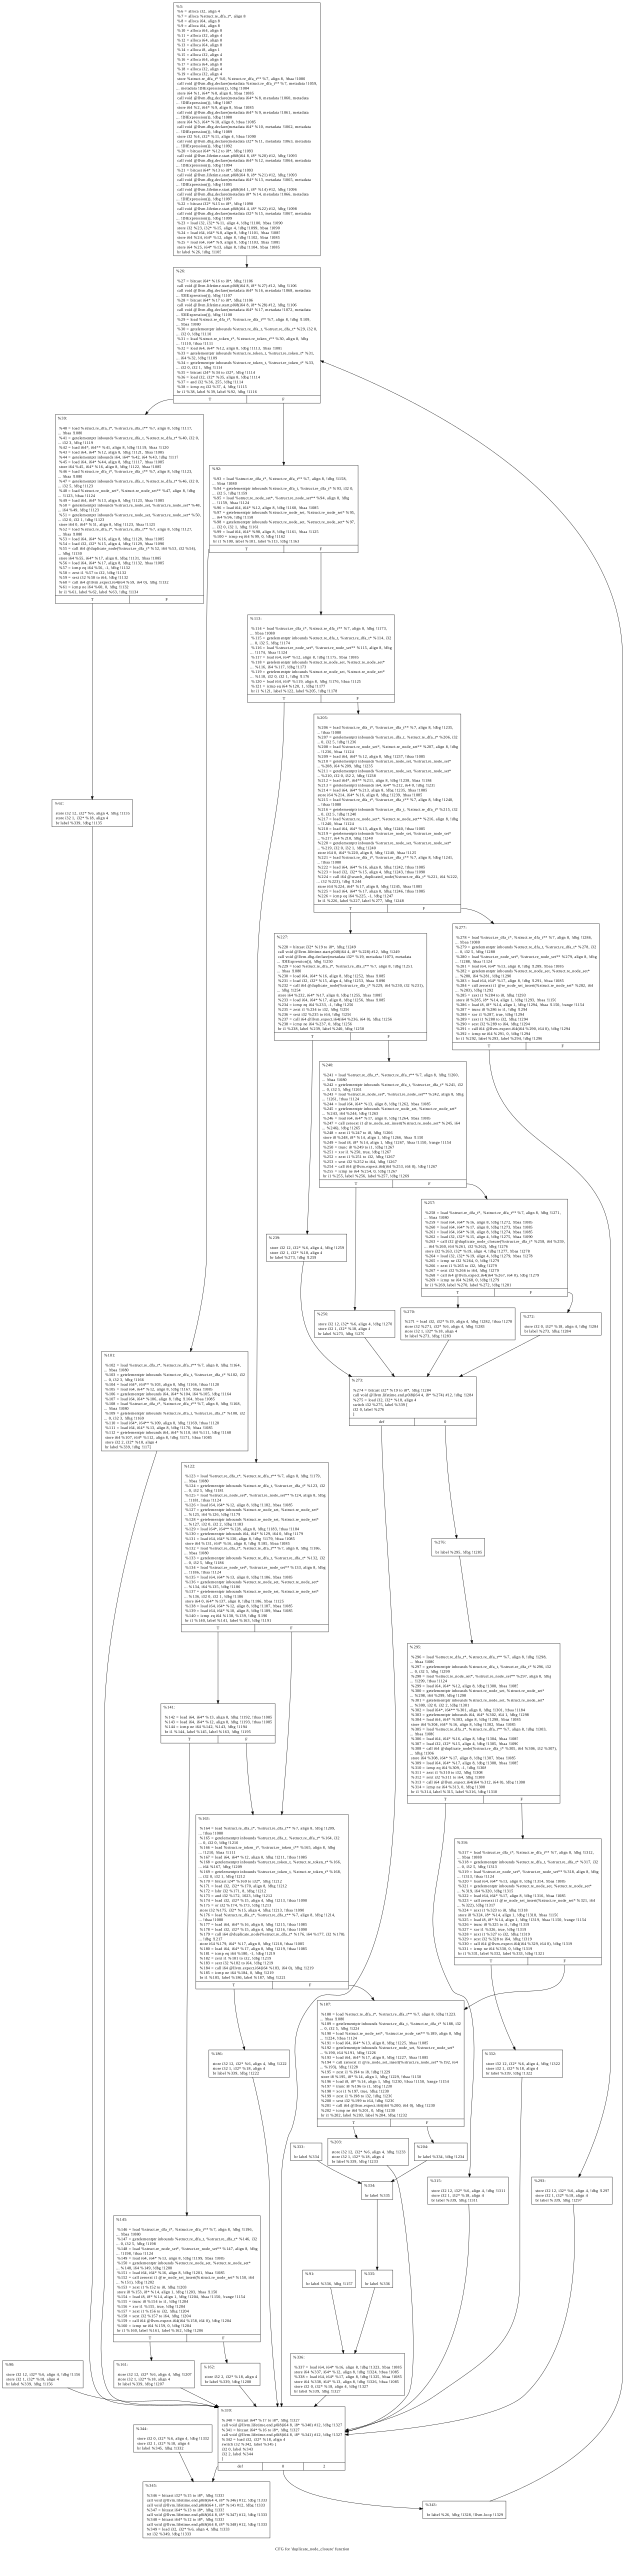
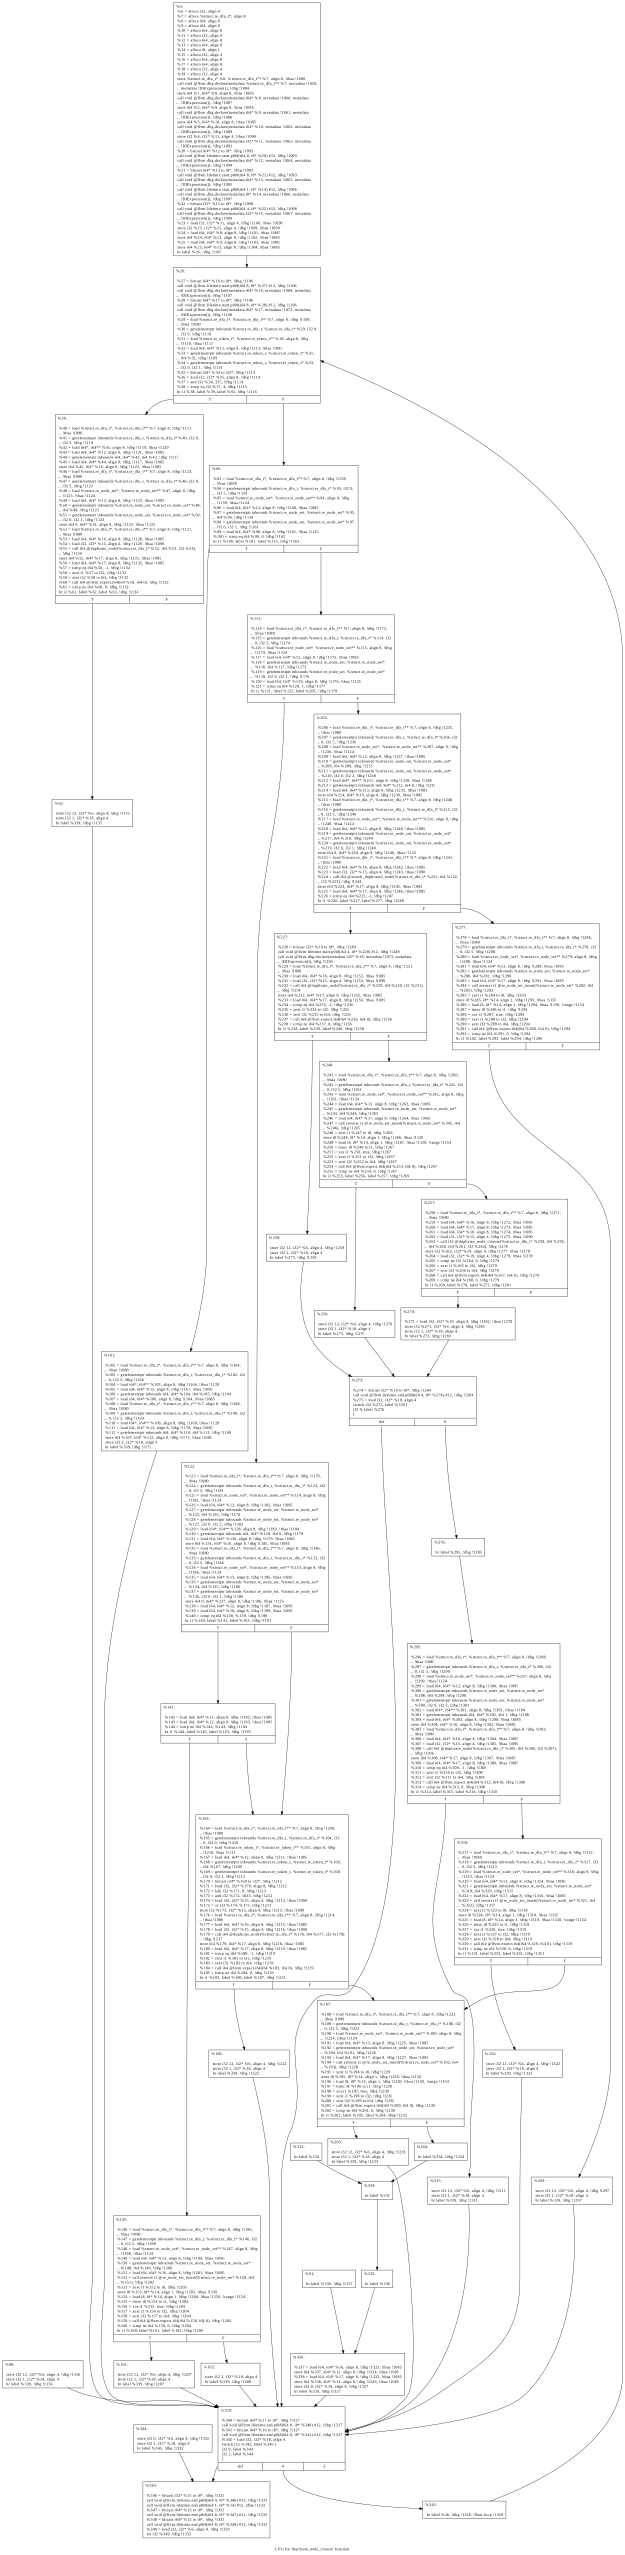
(561, 1324) -> none
